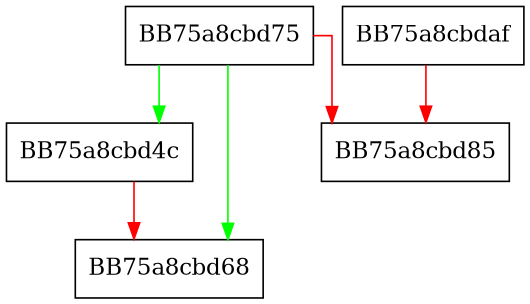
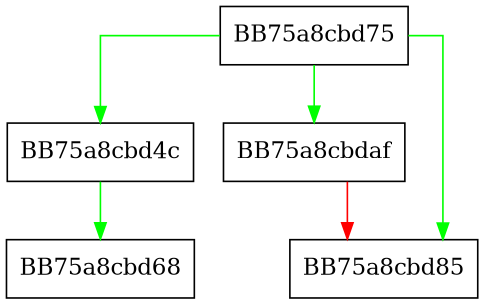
(332, 62) -> (443, 112)
(228, 144) -> (314, 86)
(134, 202) -> (100, 202)
